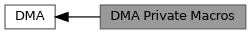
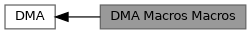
(173, 17) -> (173, 17)
